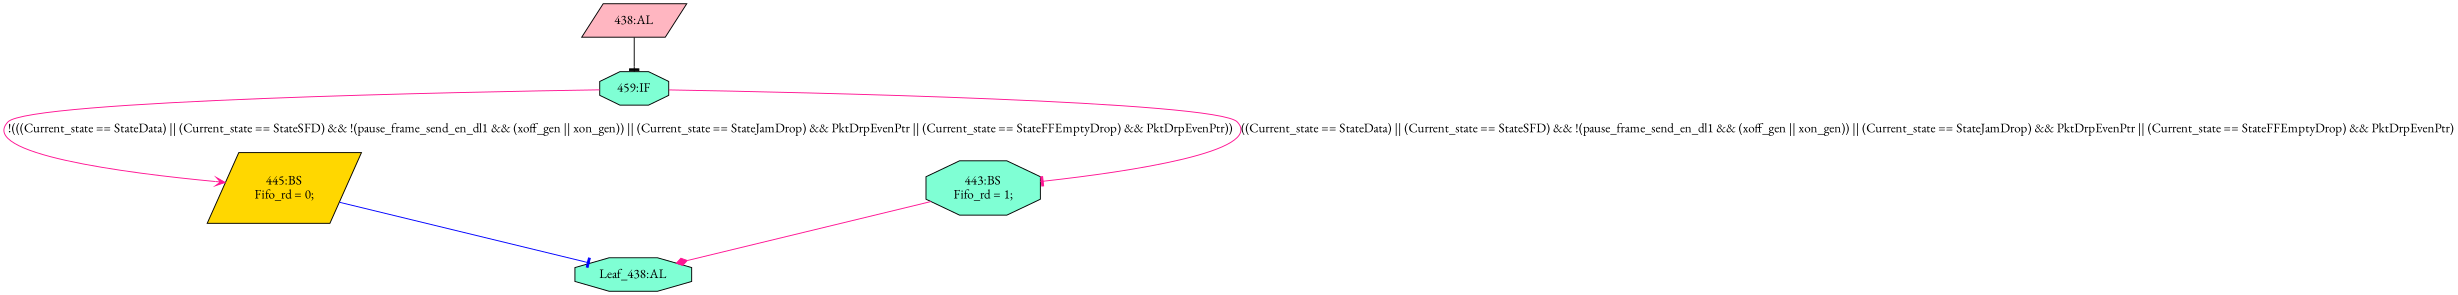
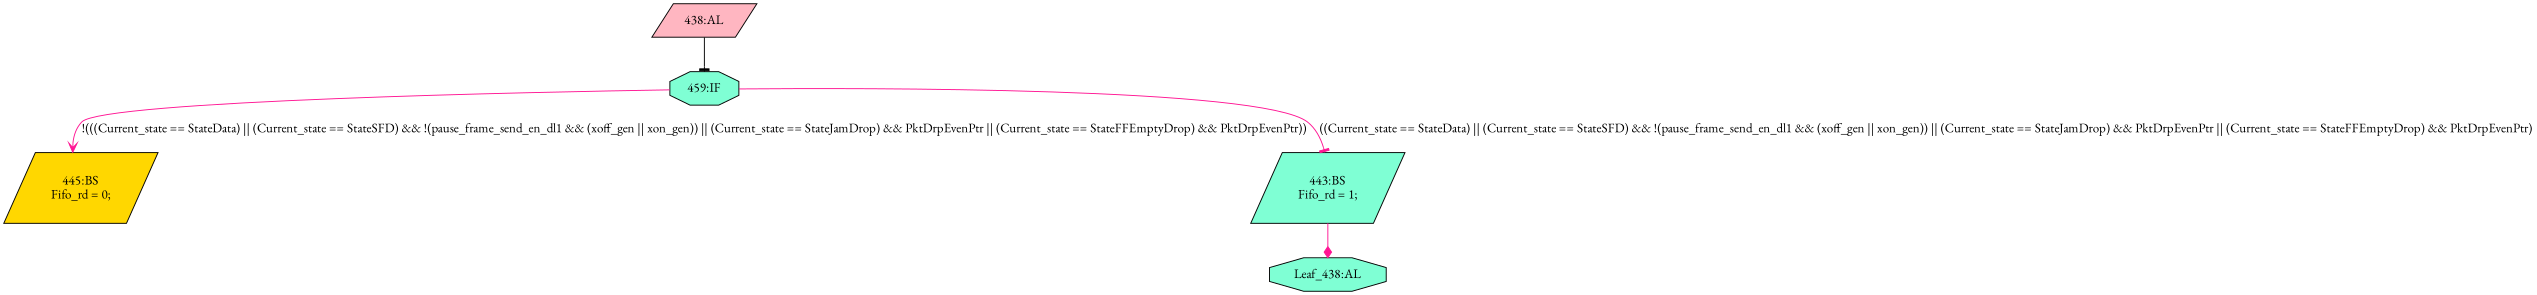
(983, 188) -> (1328, 188)
(463, 232) -> none
